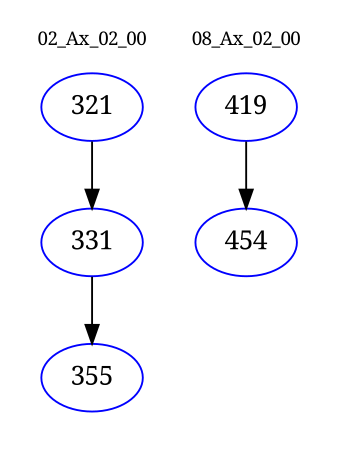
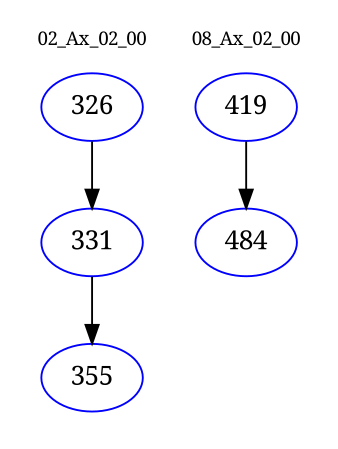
(92, 107) -> (92, 107)
(246, 242) -> (246, 242)
